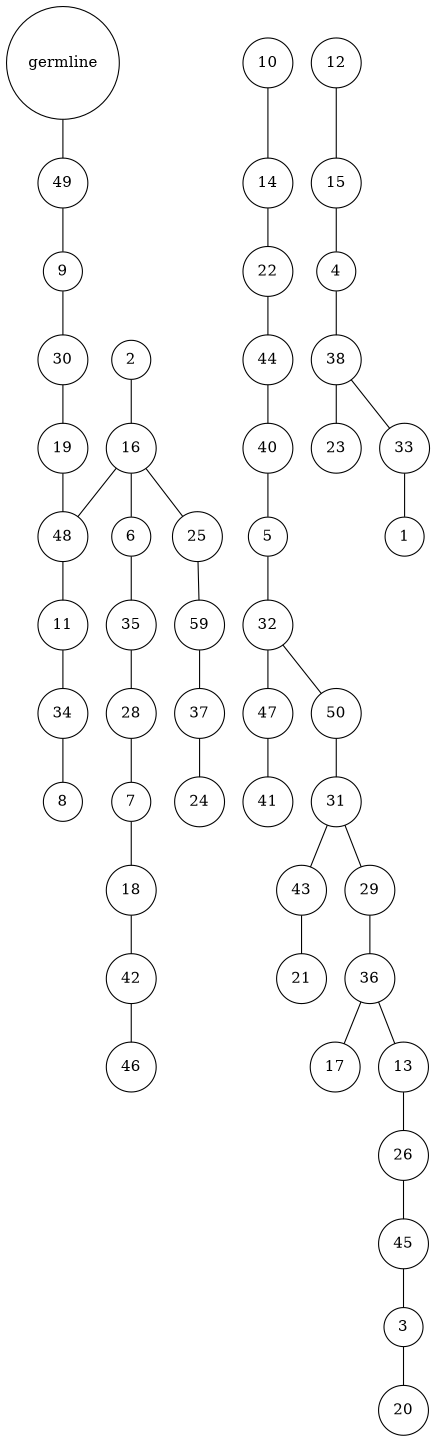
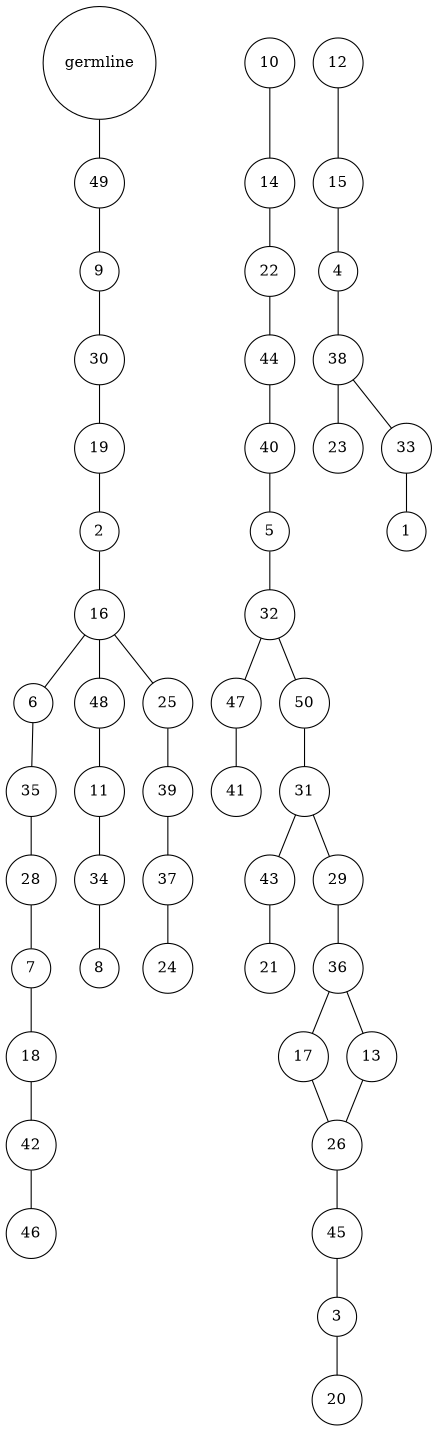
(63, 493) -> (100, 492)
(200, 625) -> (168, 792)
none -> (320, 1101)
